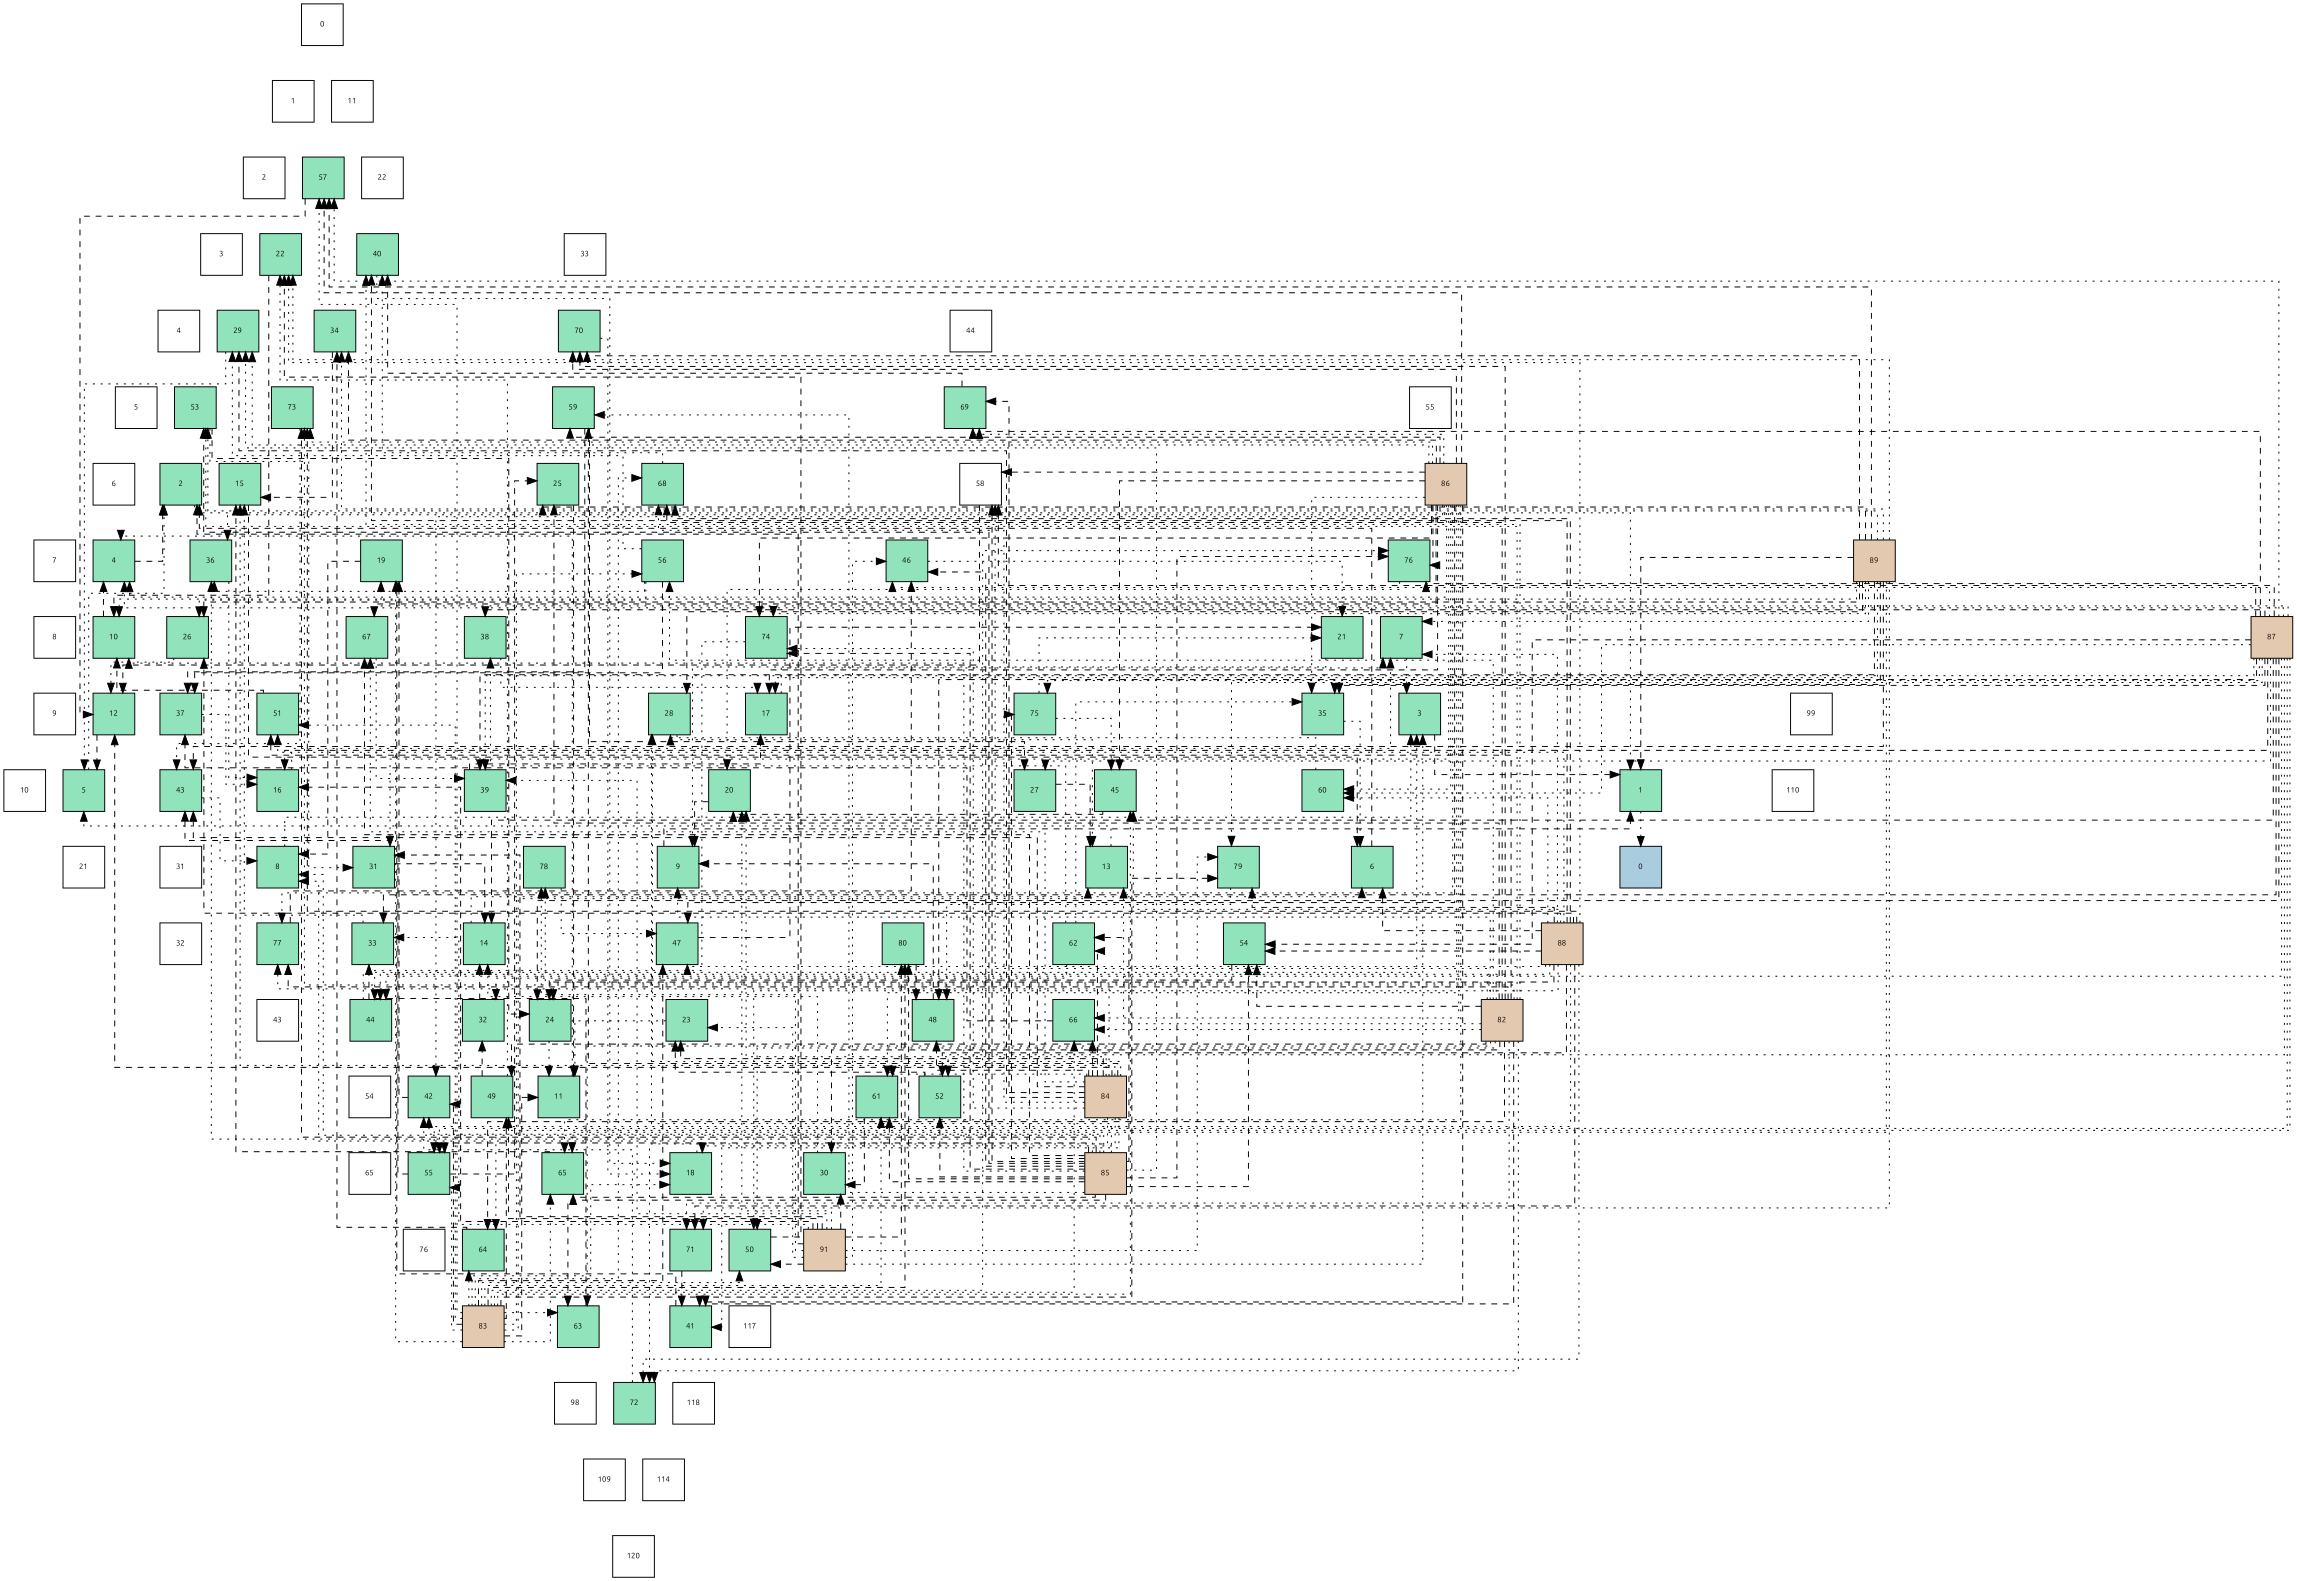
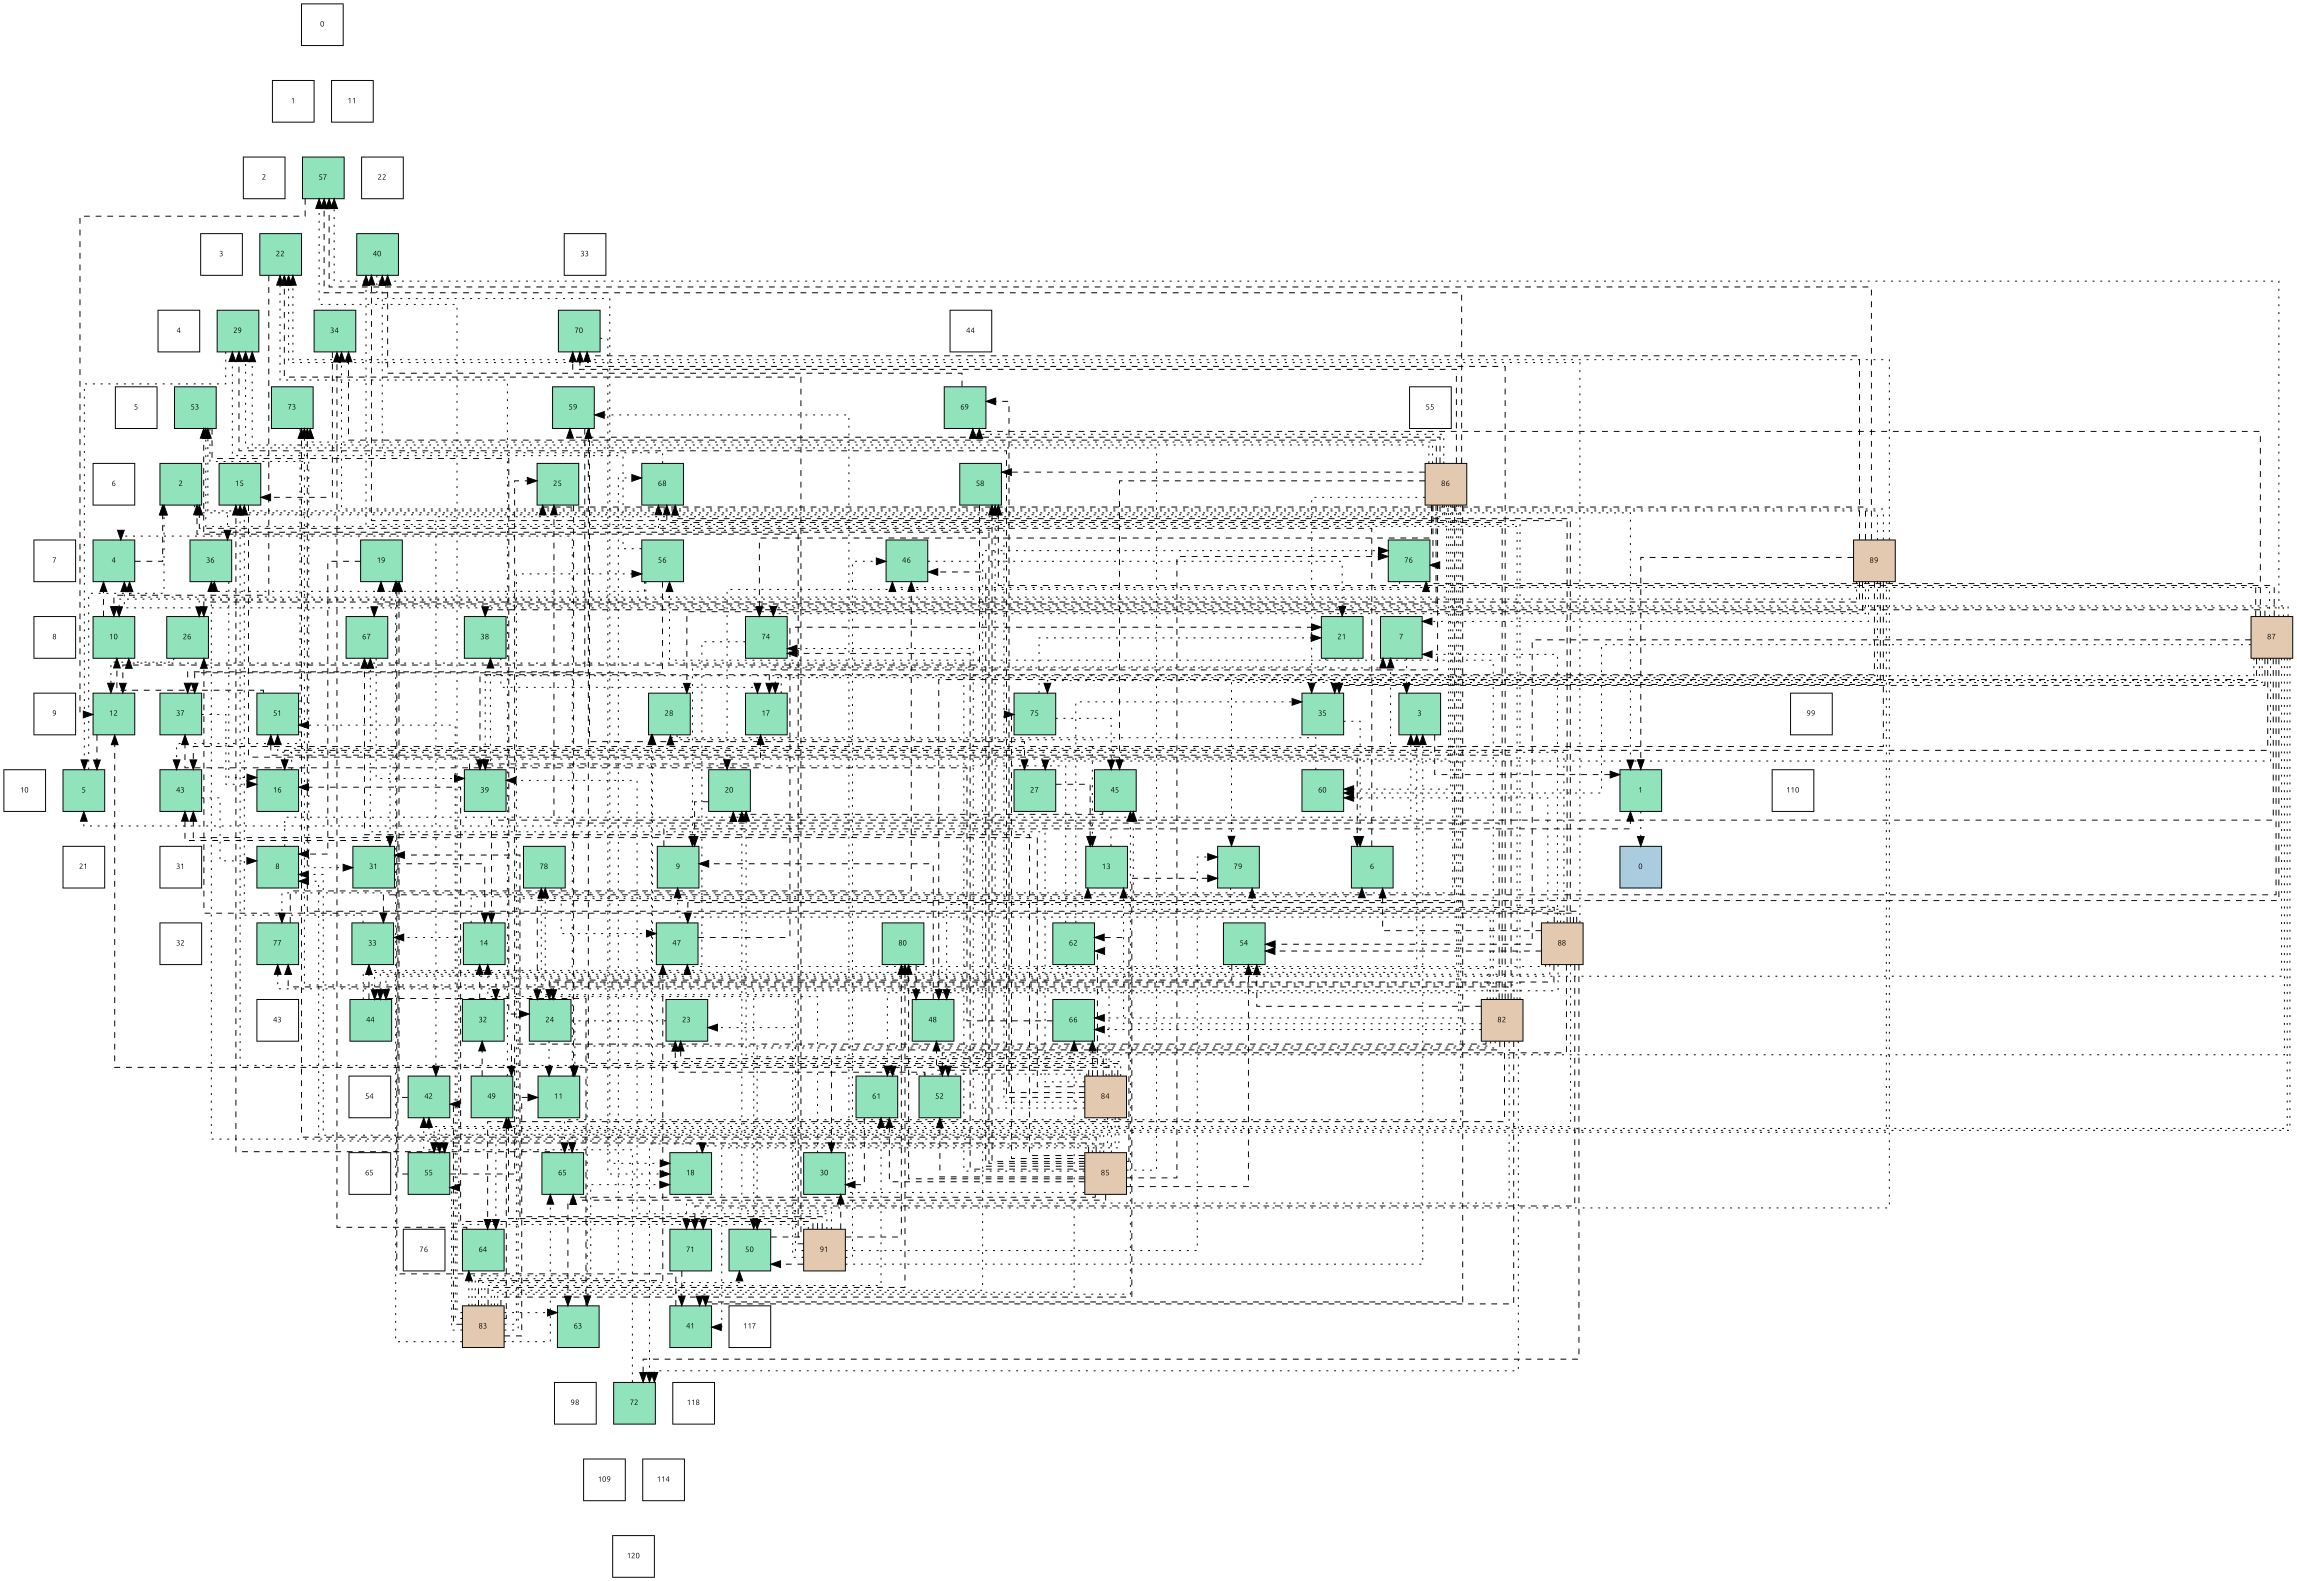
(981, 484) -> (981, 484)
(1302, 1359) -> (1302, 1359)
